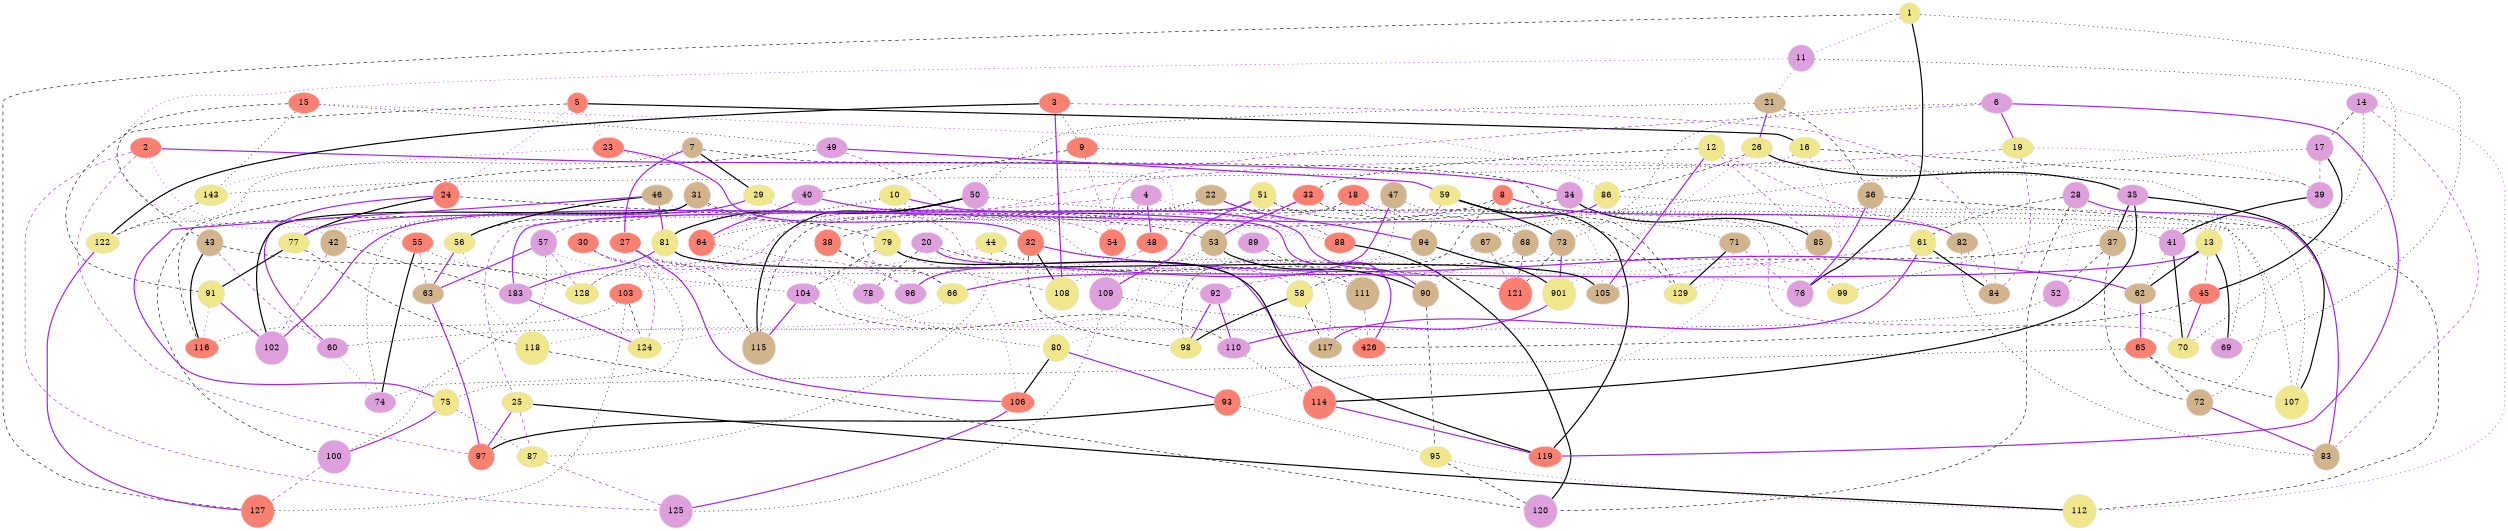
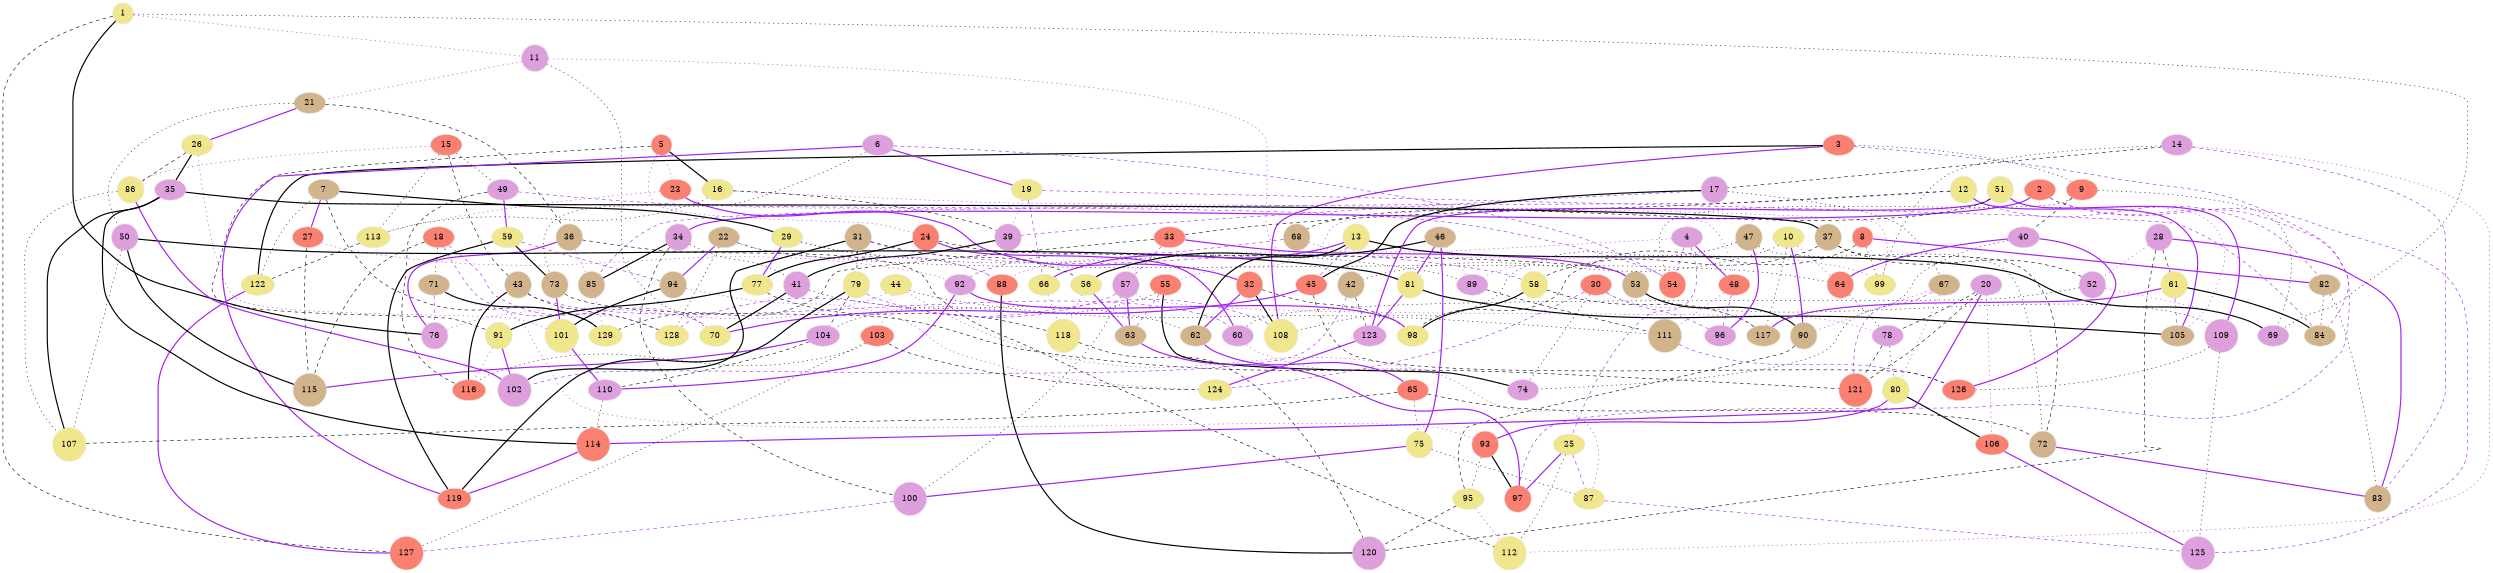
(692, 148) -> (324, 190)
(211, 195) -> (373, 237)
(828, 243) -> none
none -> (965, 261)
(1521, 267) -> (1873, 361)
(861, 273) -> (618, 262)
(516, 294) -> (1370, 336)
(1559, 294) -> (562, 336)
(1369, 348) -> (1959, 390)
(790, 382) -> none
(804, 412) -> (1319, 358)
(1297, 465) -> (1546, 499)
